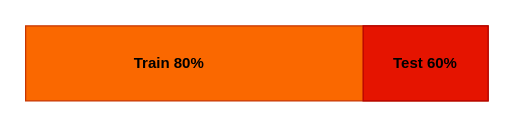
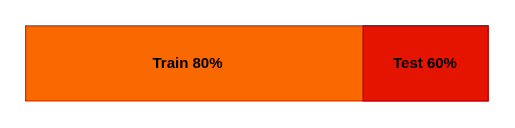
(169, 63) -> (188, 63)
